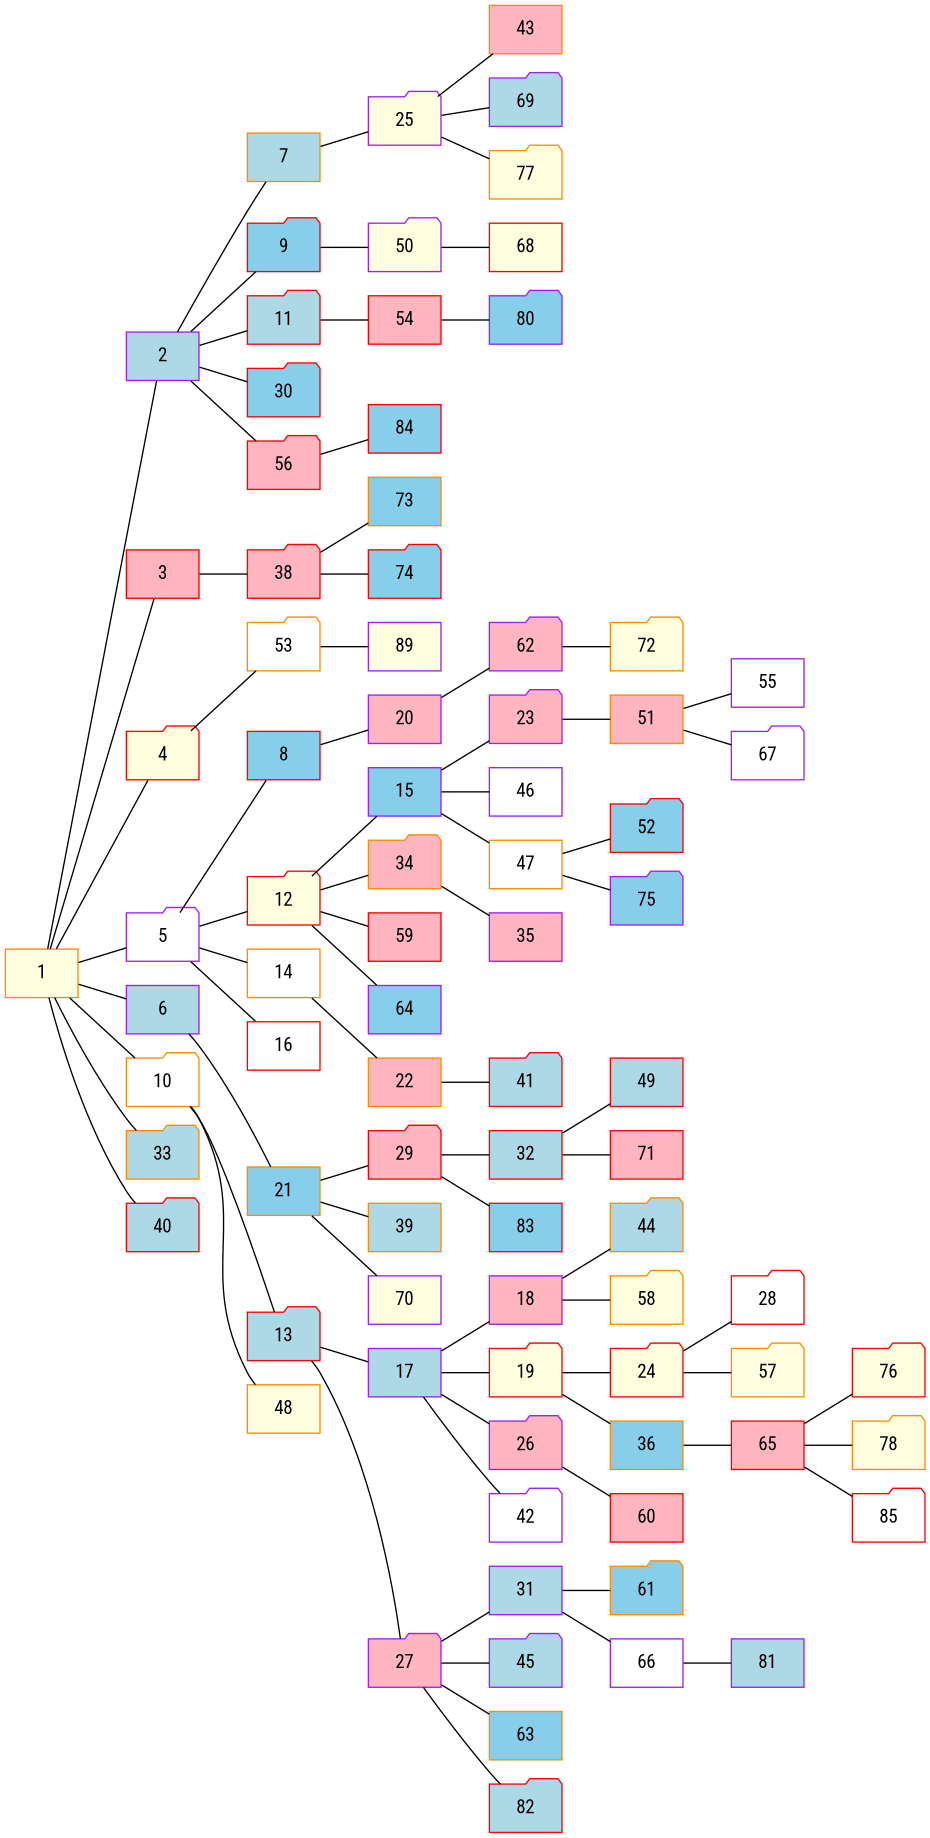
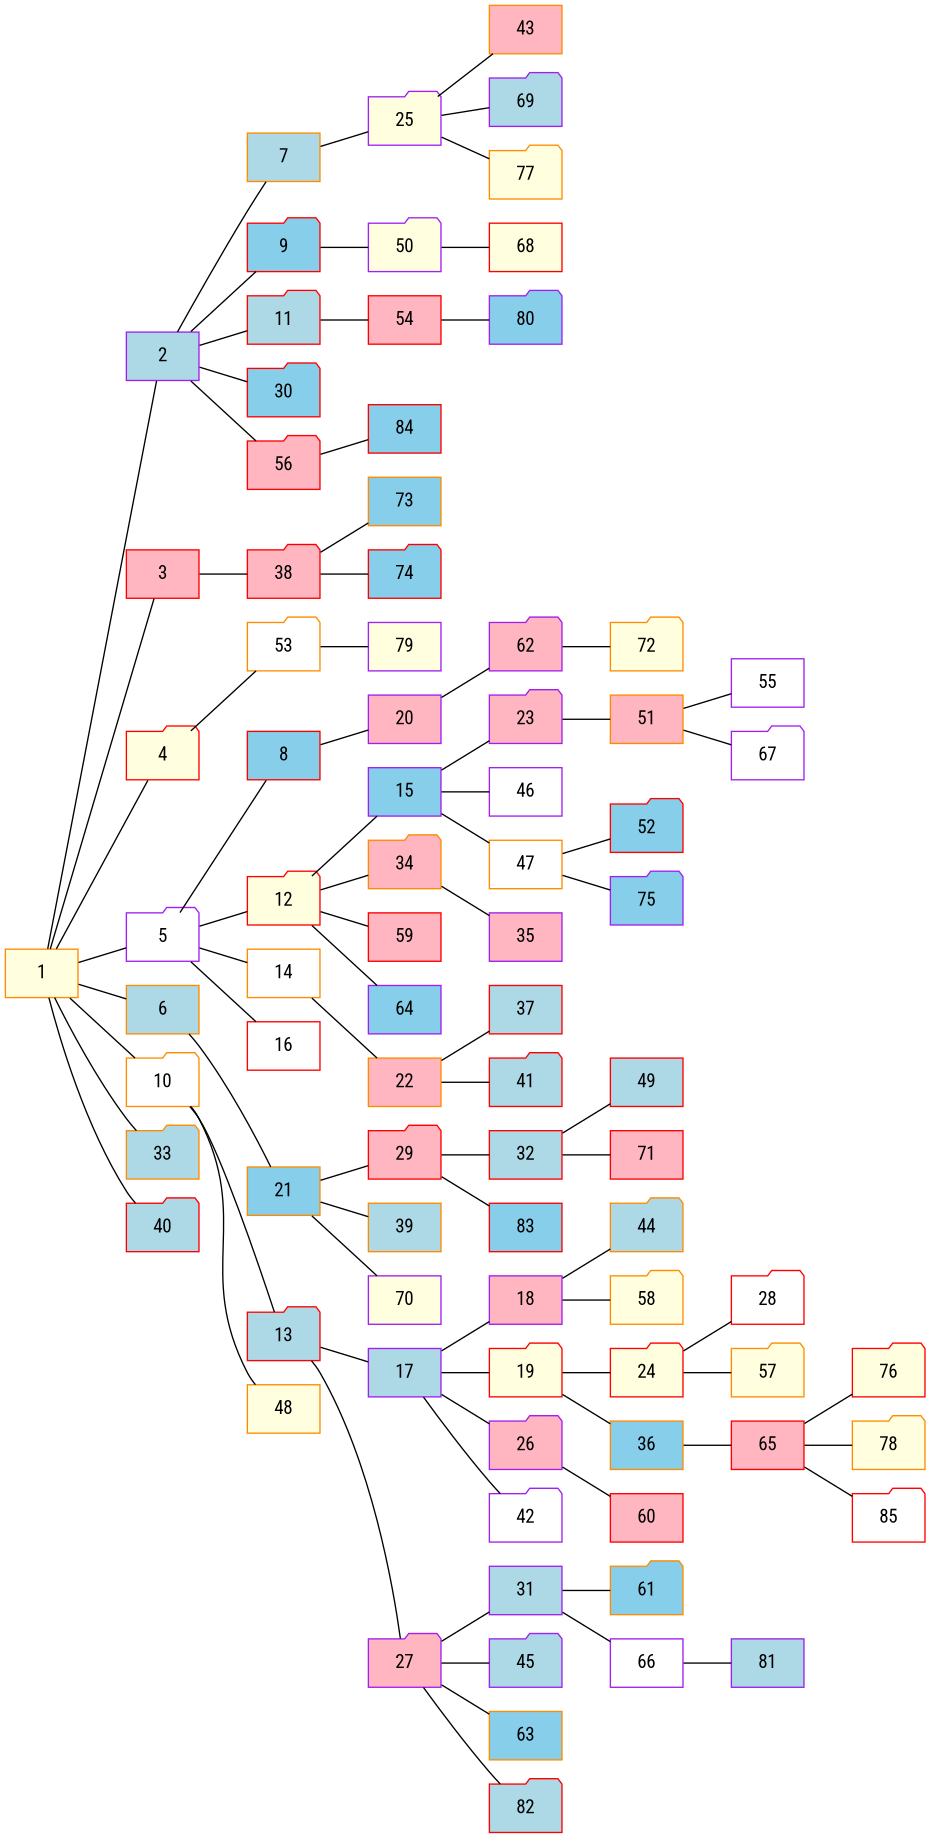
(405, 647) -> (405, 647)
(163, 1010) -> (163, 1010)
none -> (526, 1010)
